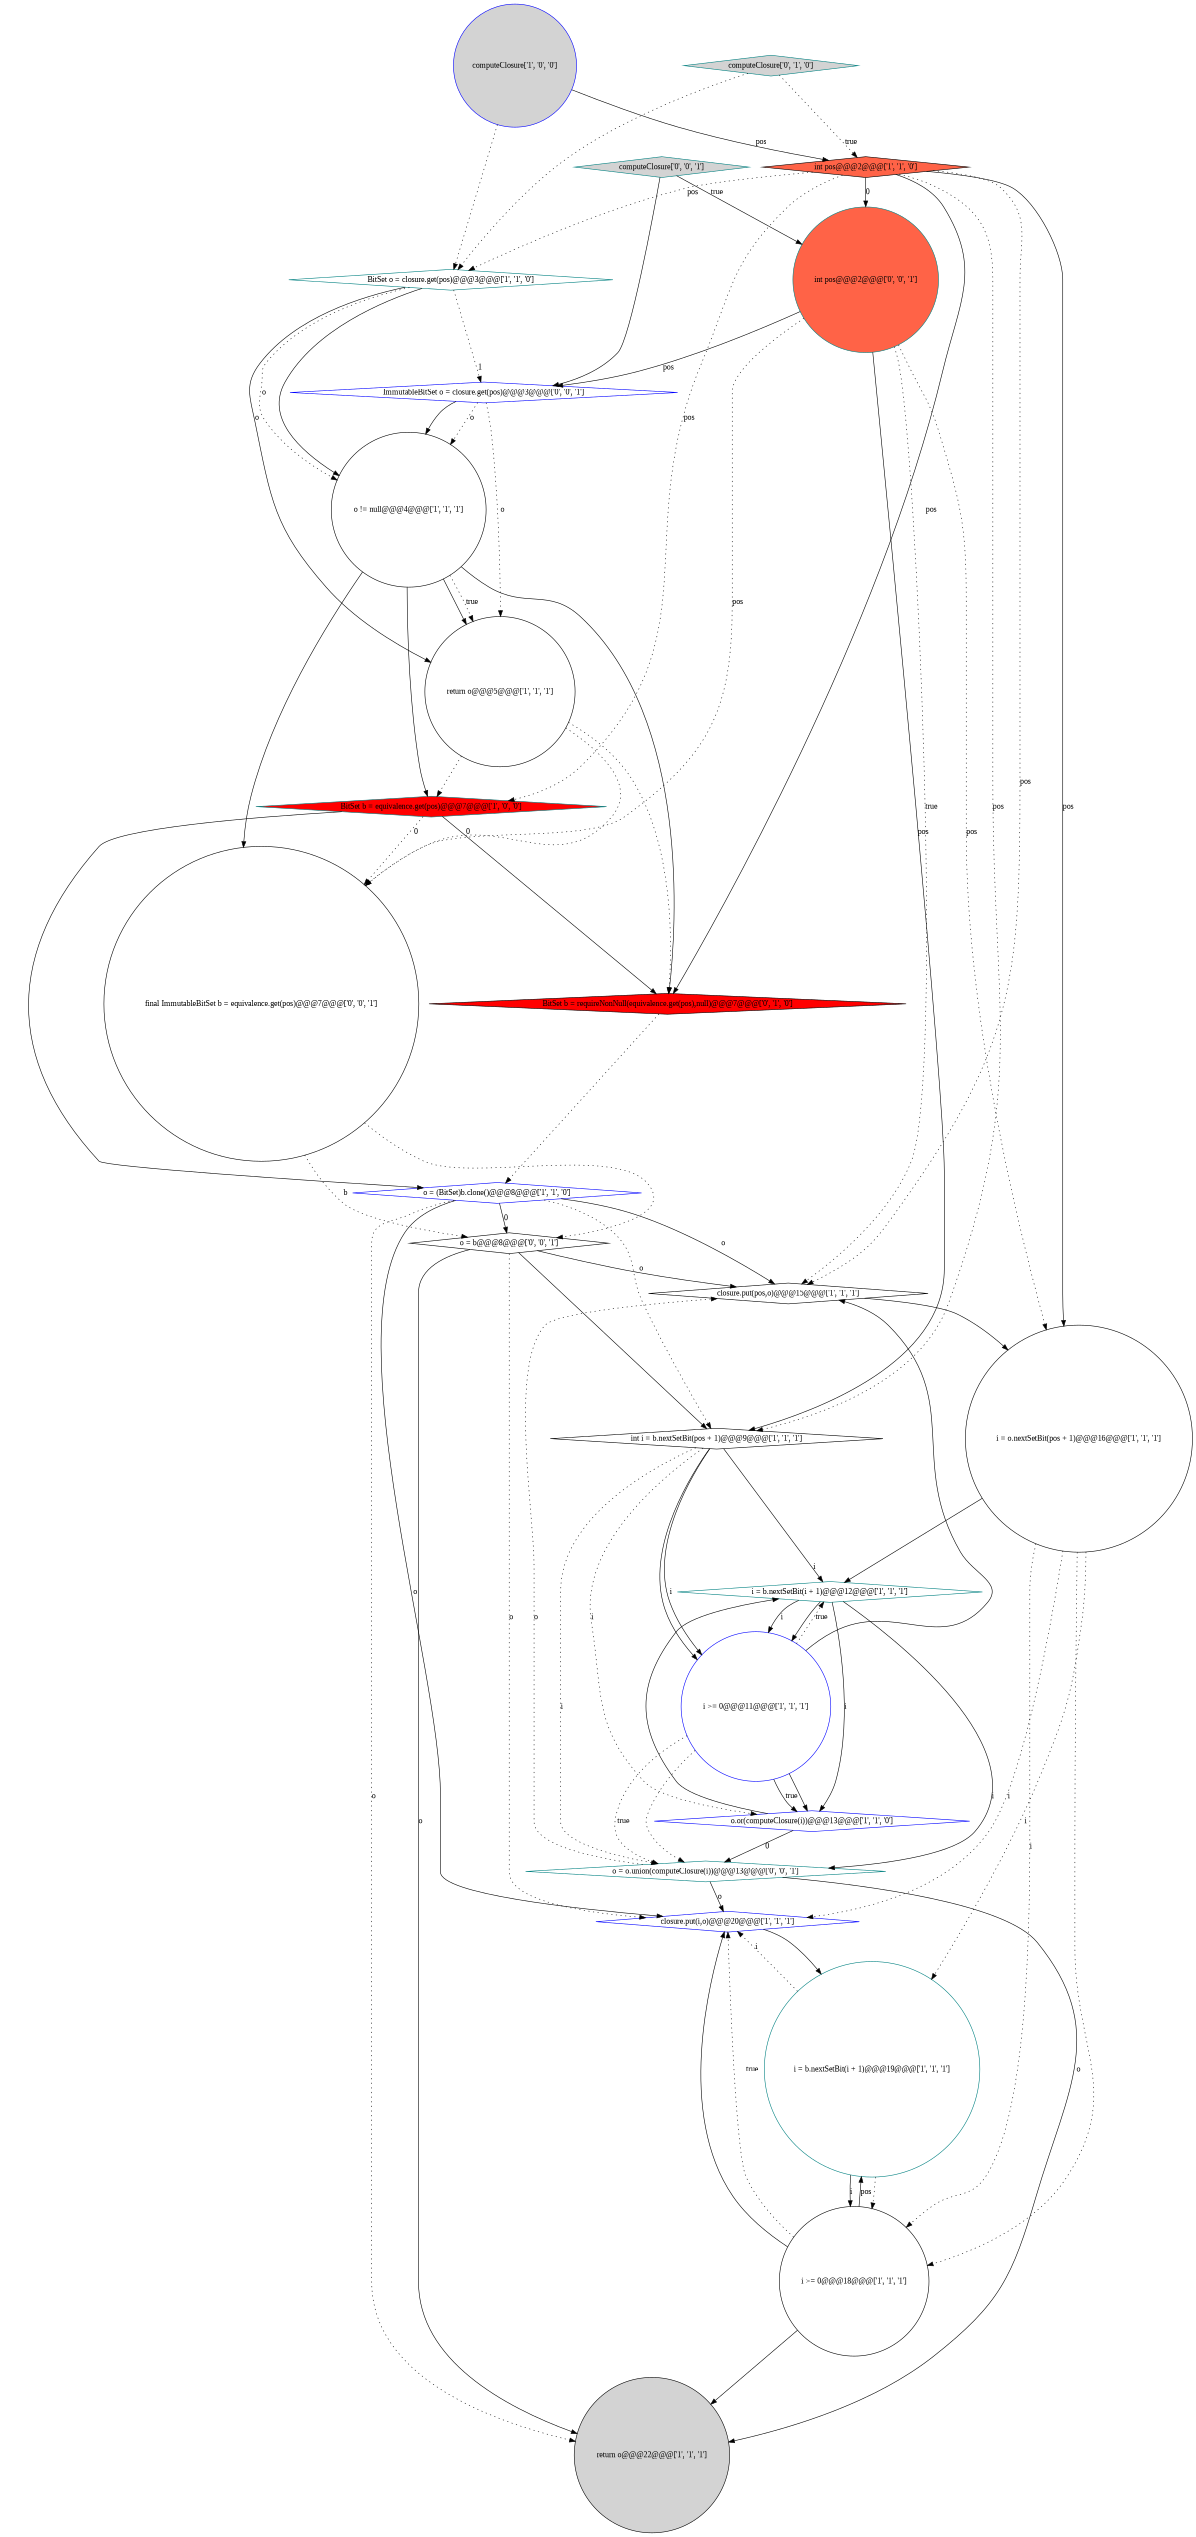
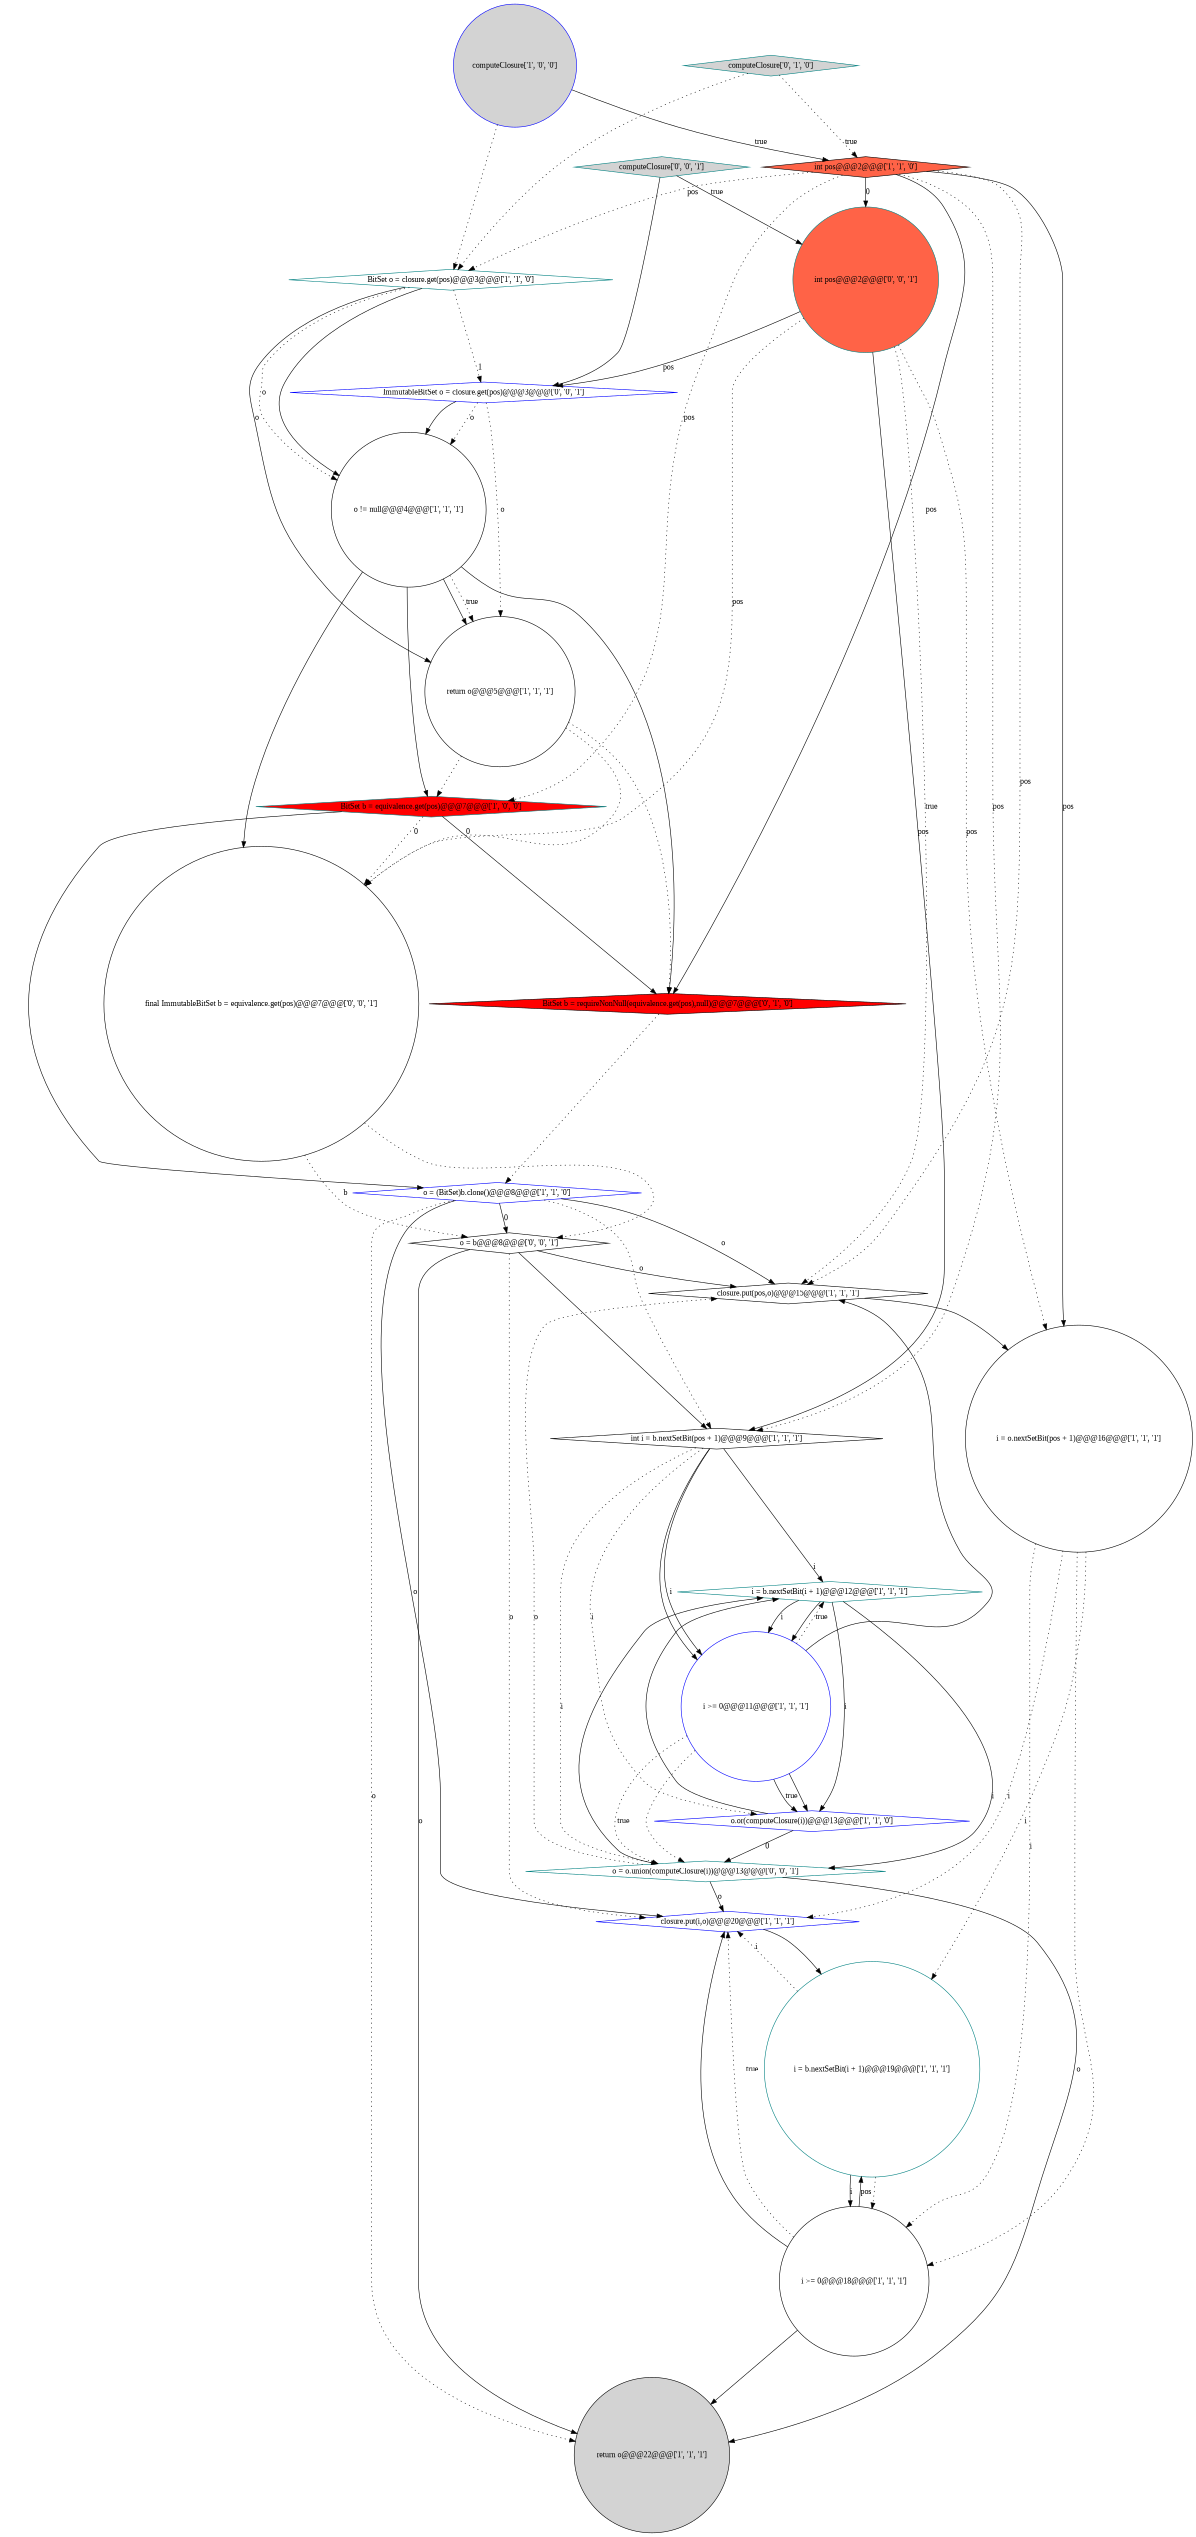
(761, 142) -> (761, 142)
(916, 1539) -> (598, 1702)
